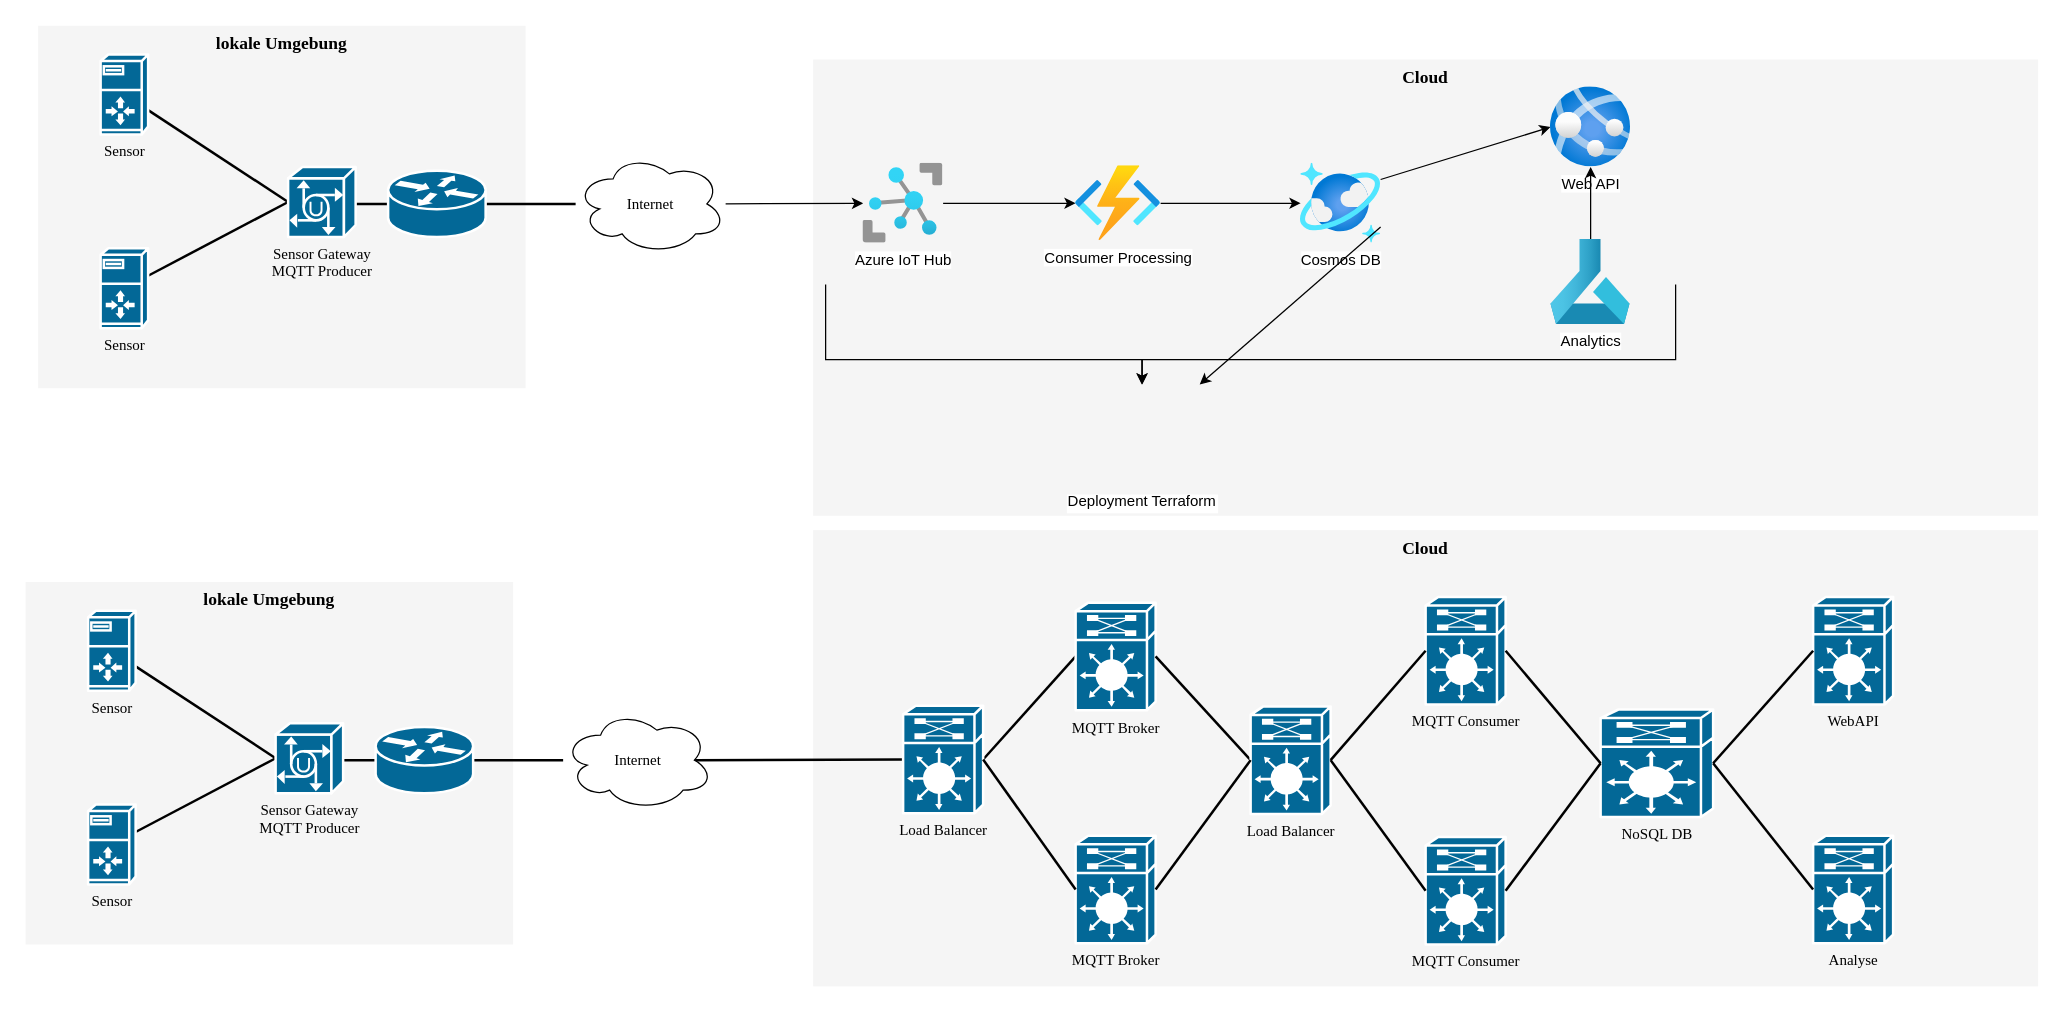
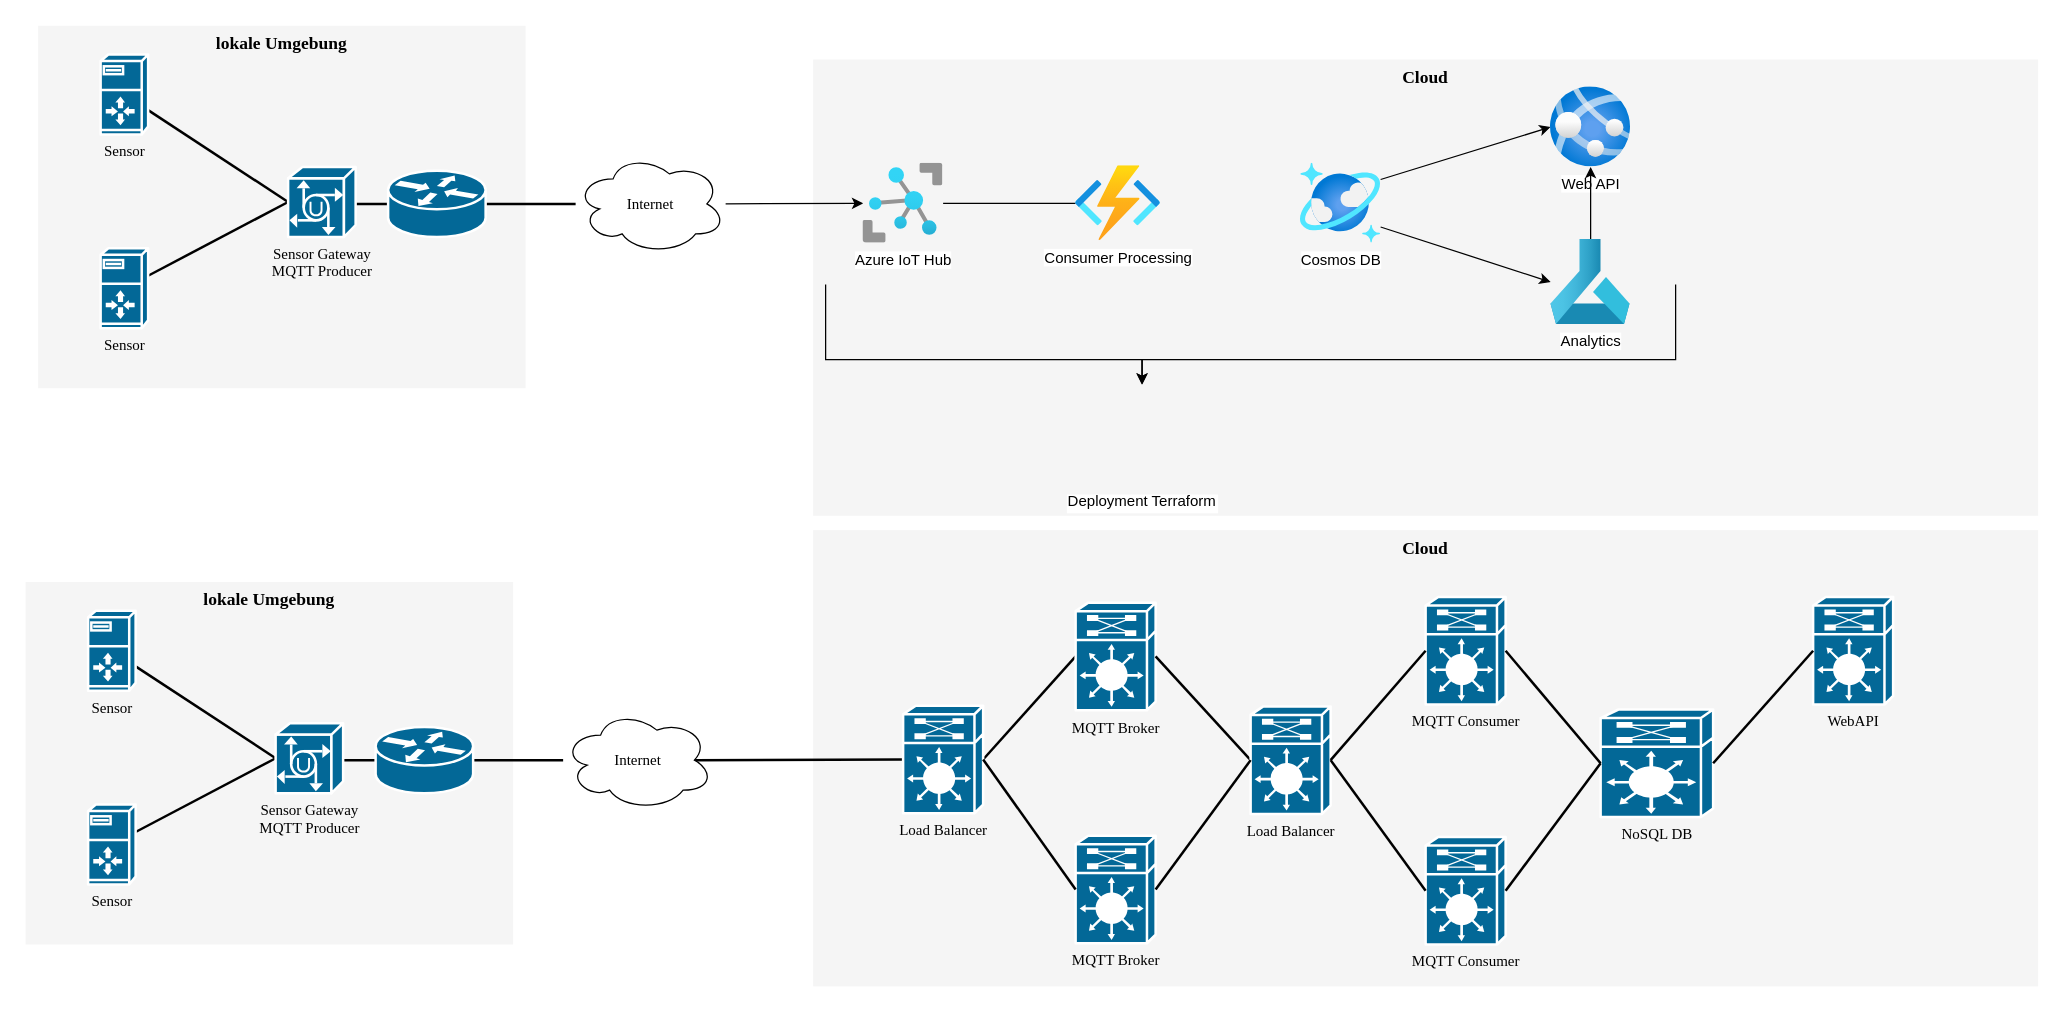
(1066, 203) -> (1069, 203)
(1227, 203) -> none
(1294, 303) -> (1462, 253)
(1763, 827) -> none
(1853, 889) -> none
